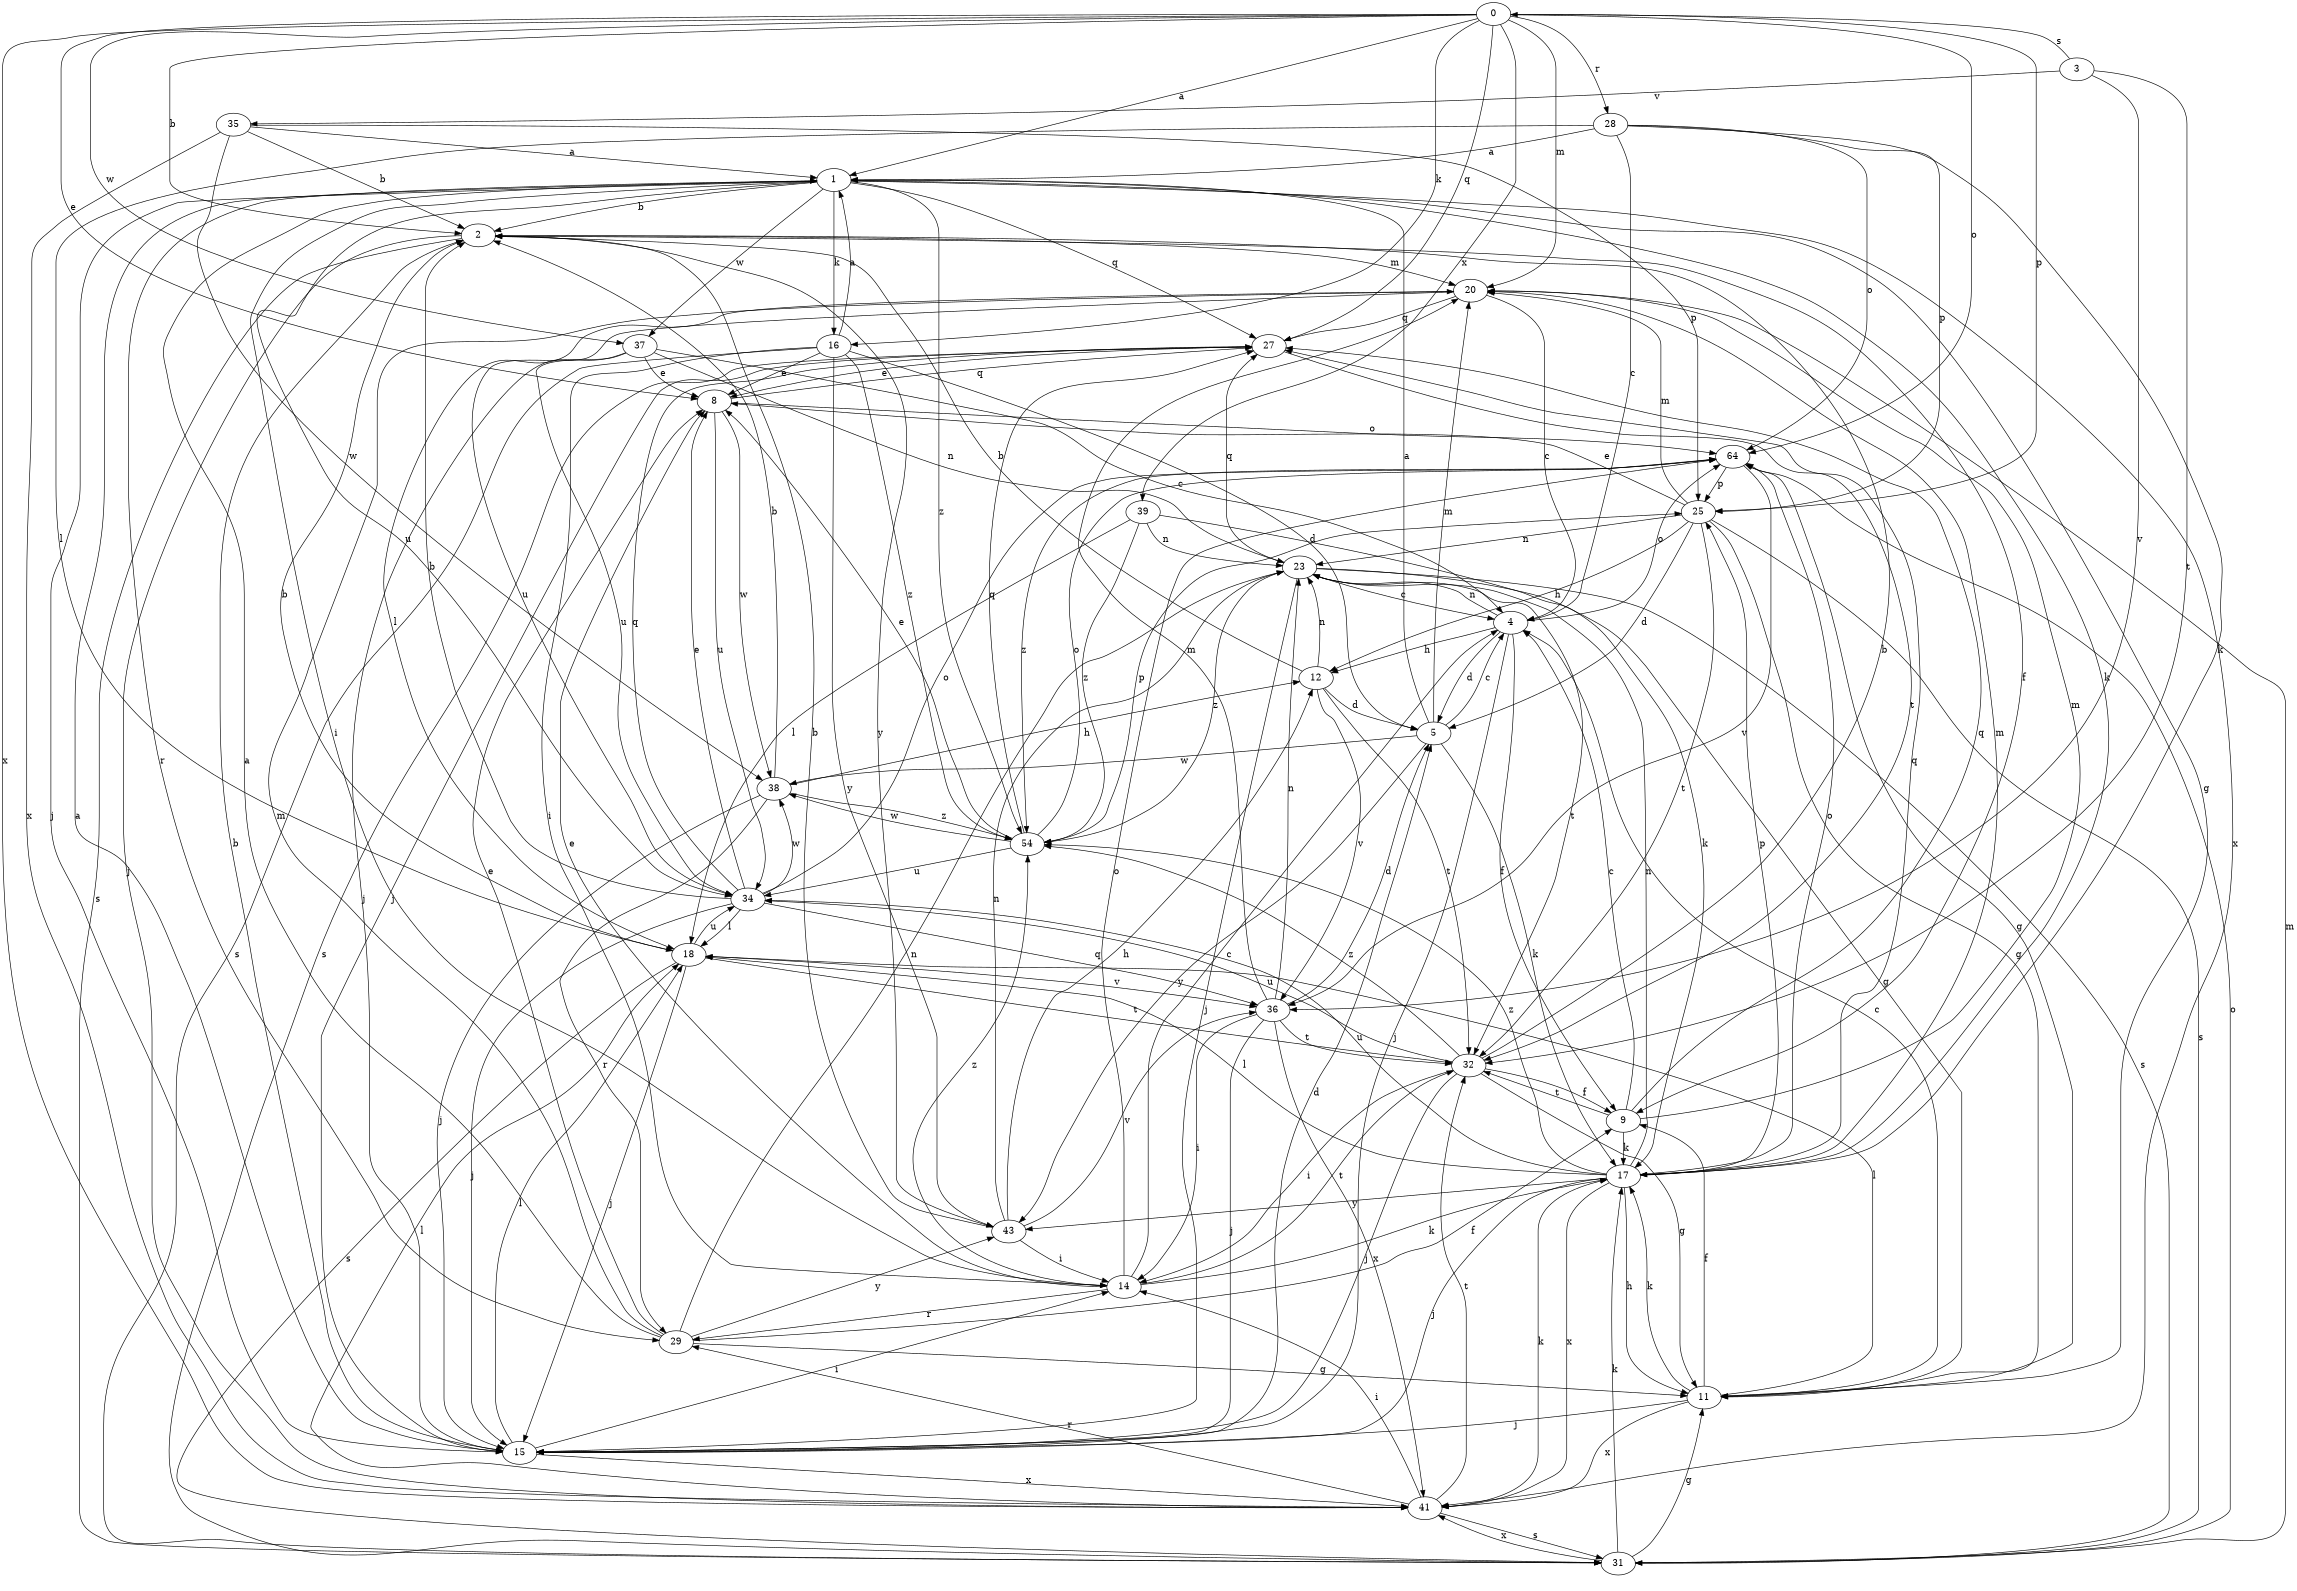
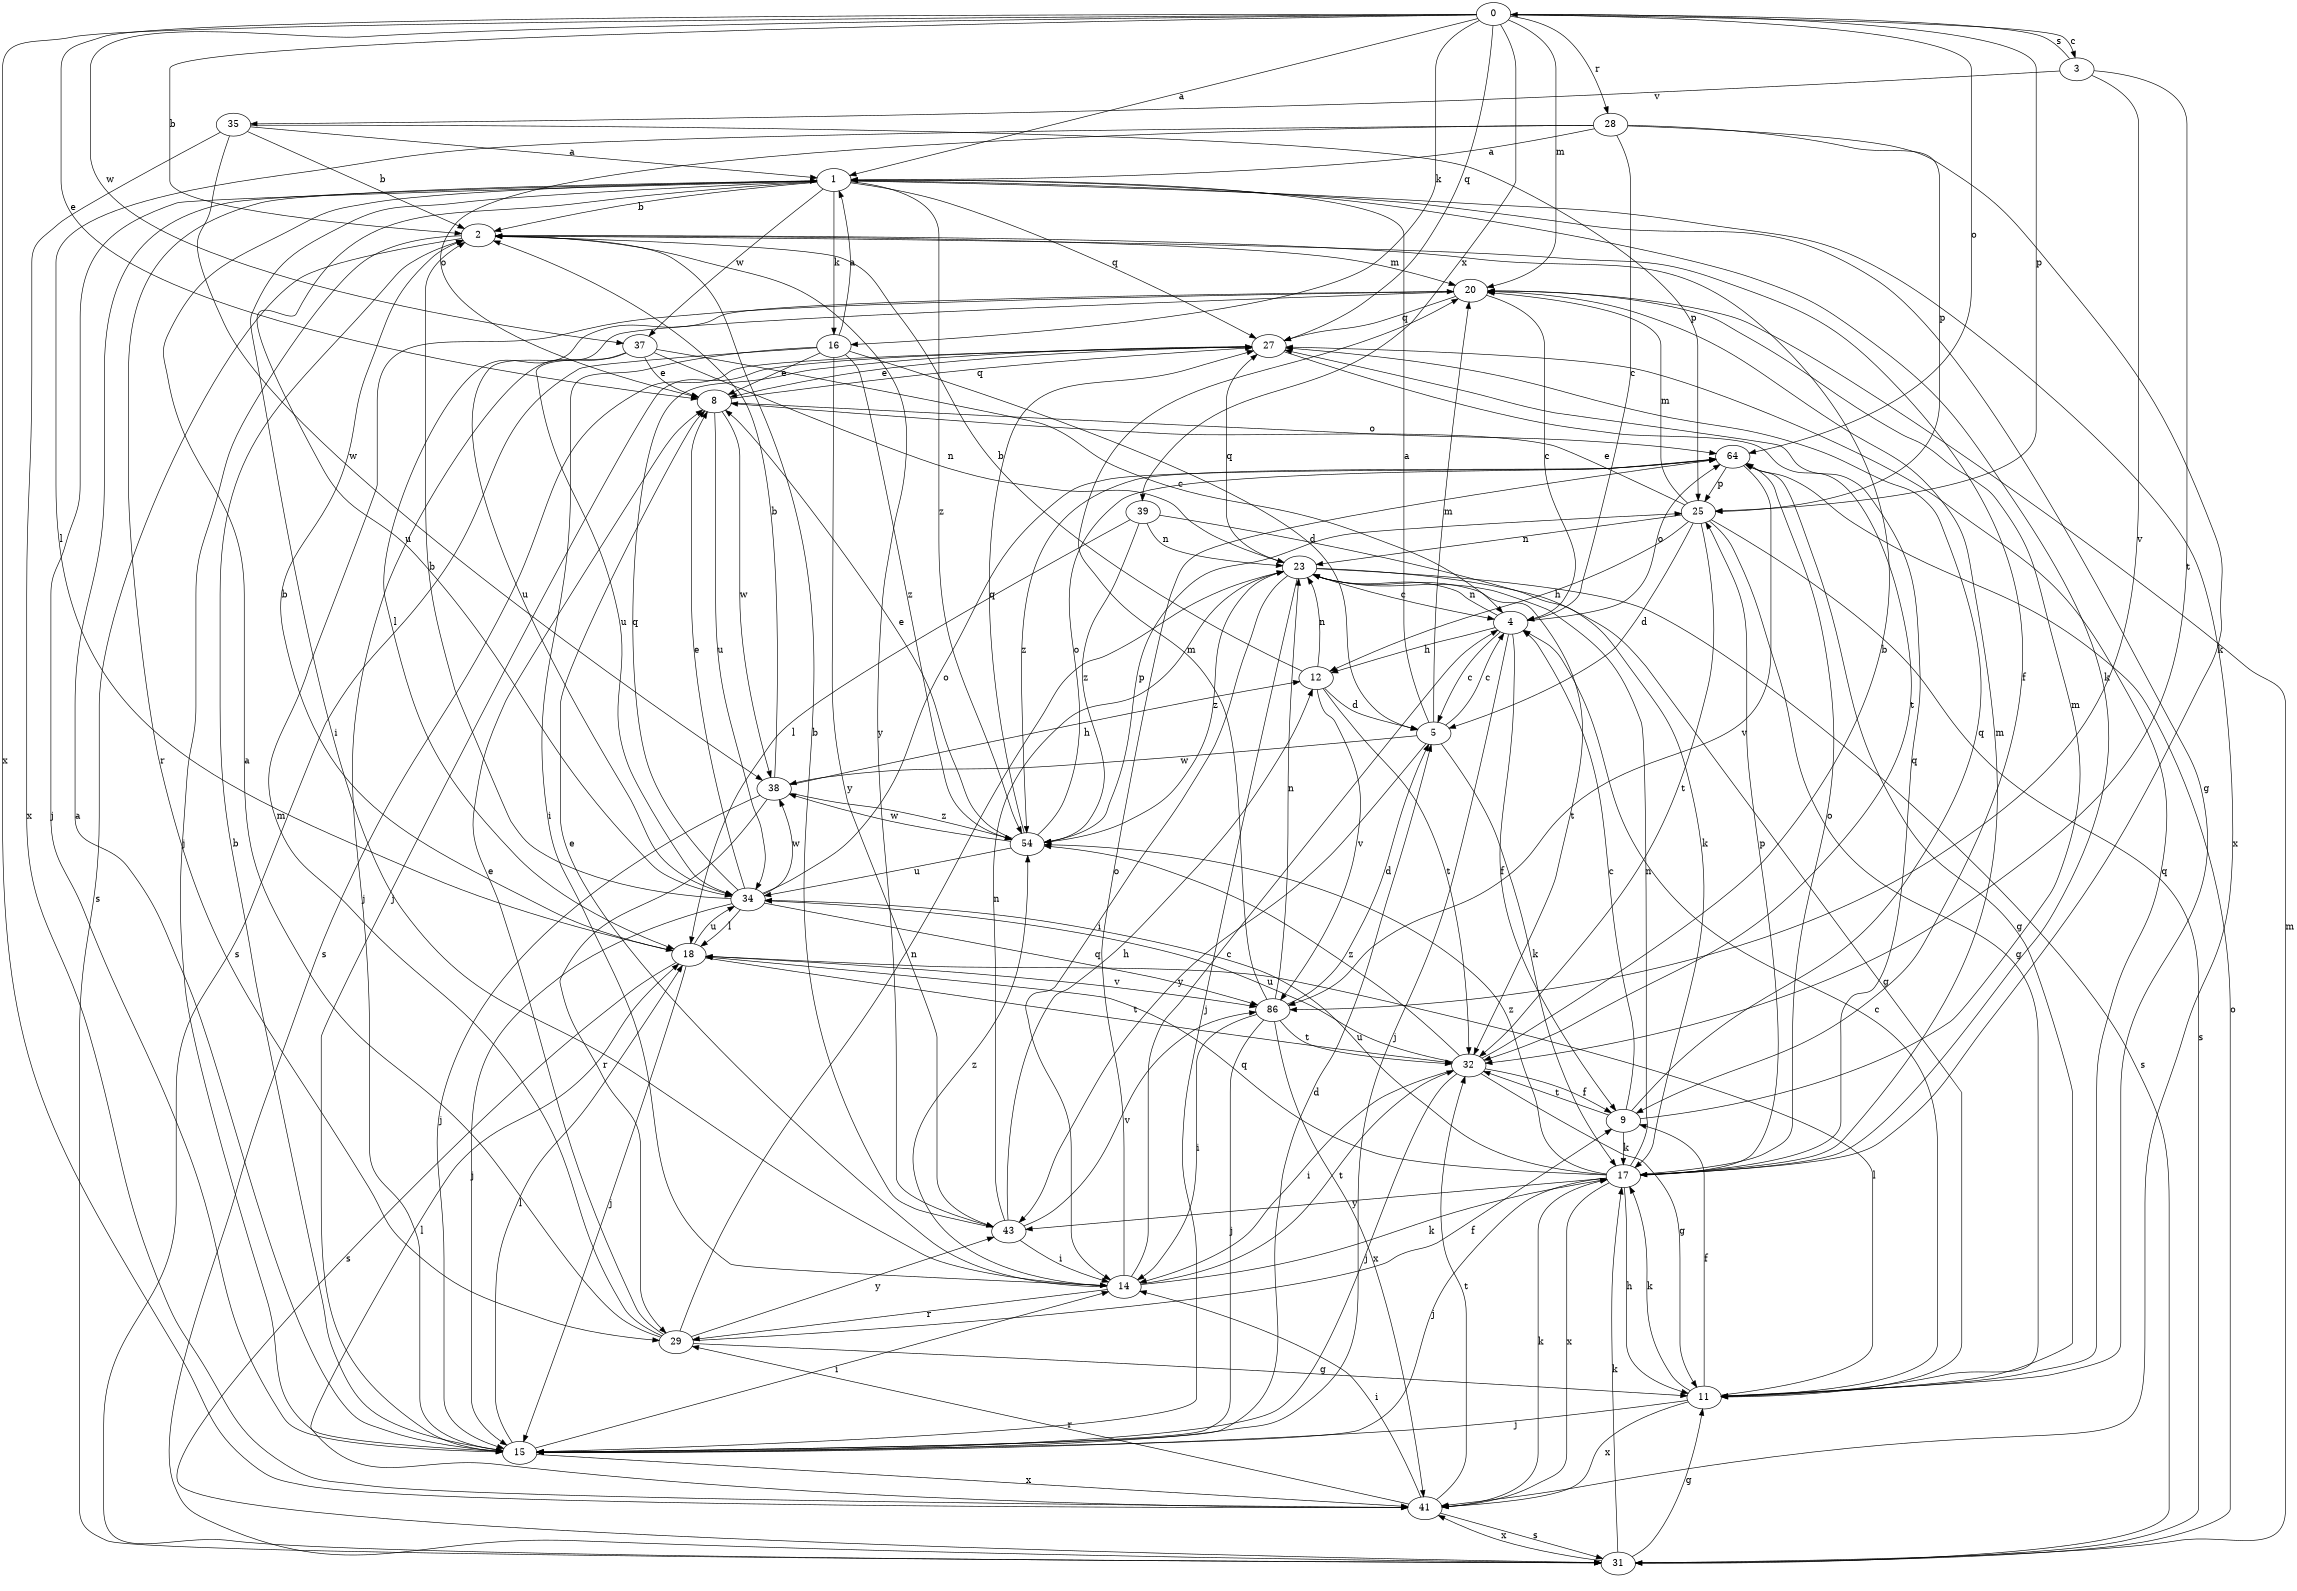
none -> (1796, 20)
(1867, 212) -> (852, 150)
(1470, 678) -> (1470, 678)
none -> (2151, 741)
none -> (1085, 943)
(1273, 1010) -> (1273, 1010)
(1245, 1065) -> (1245, 1065)
(199, 1331) -> (181, 874)
